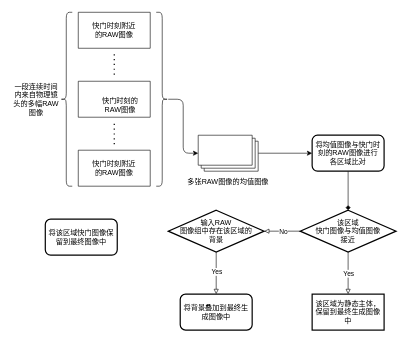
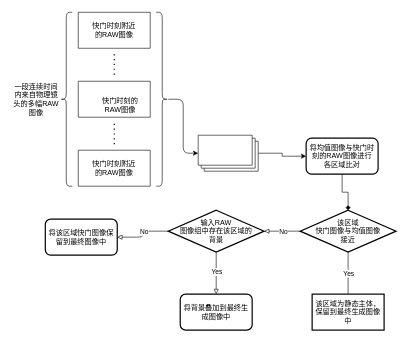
(348, 153) -> (342, 156)
(228, 182) -> none
none -> (143, 233)
(348, 288) -> (348, 290)
